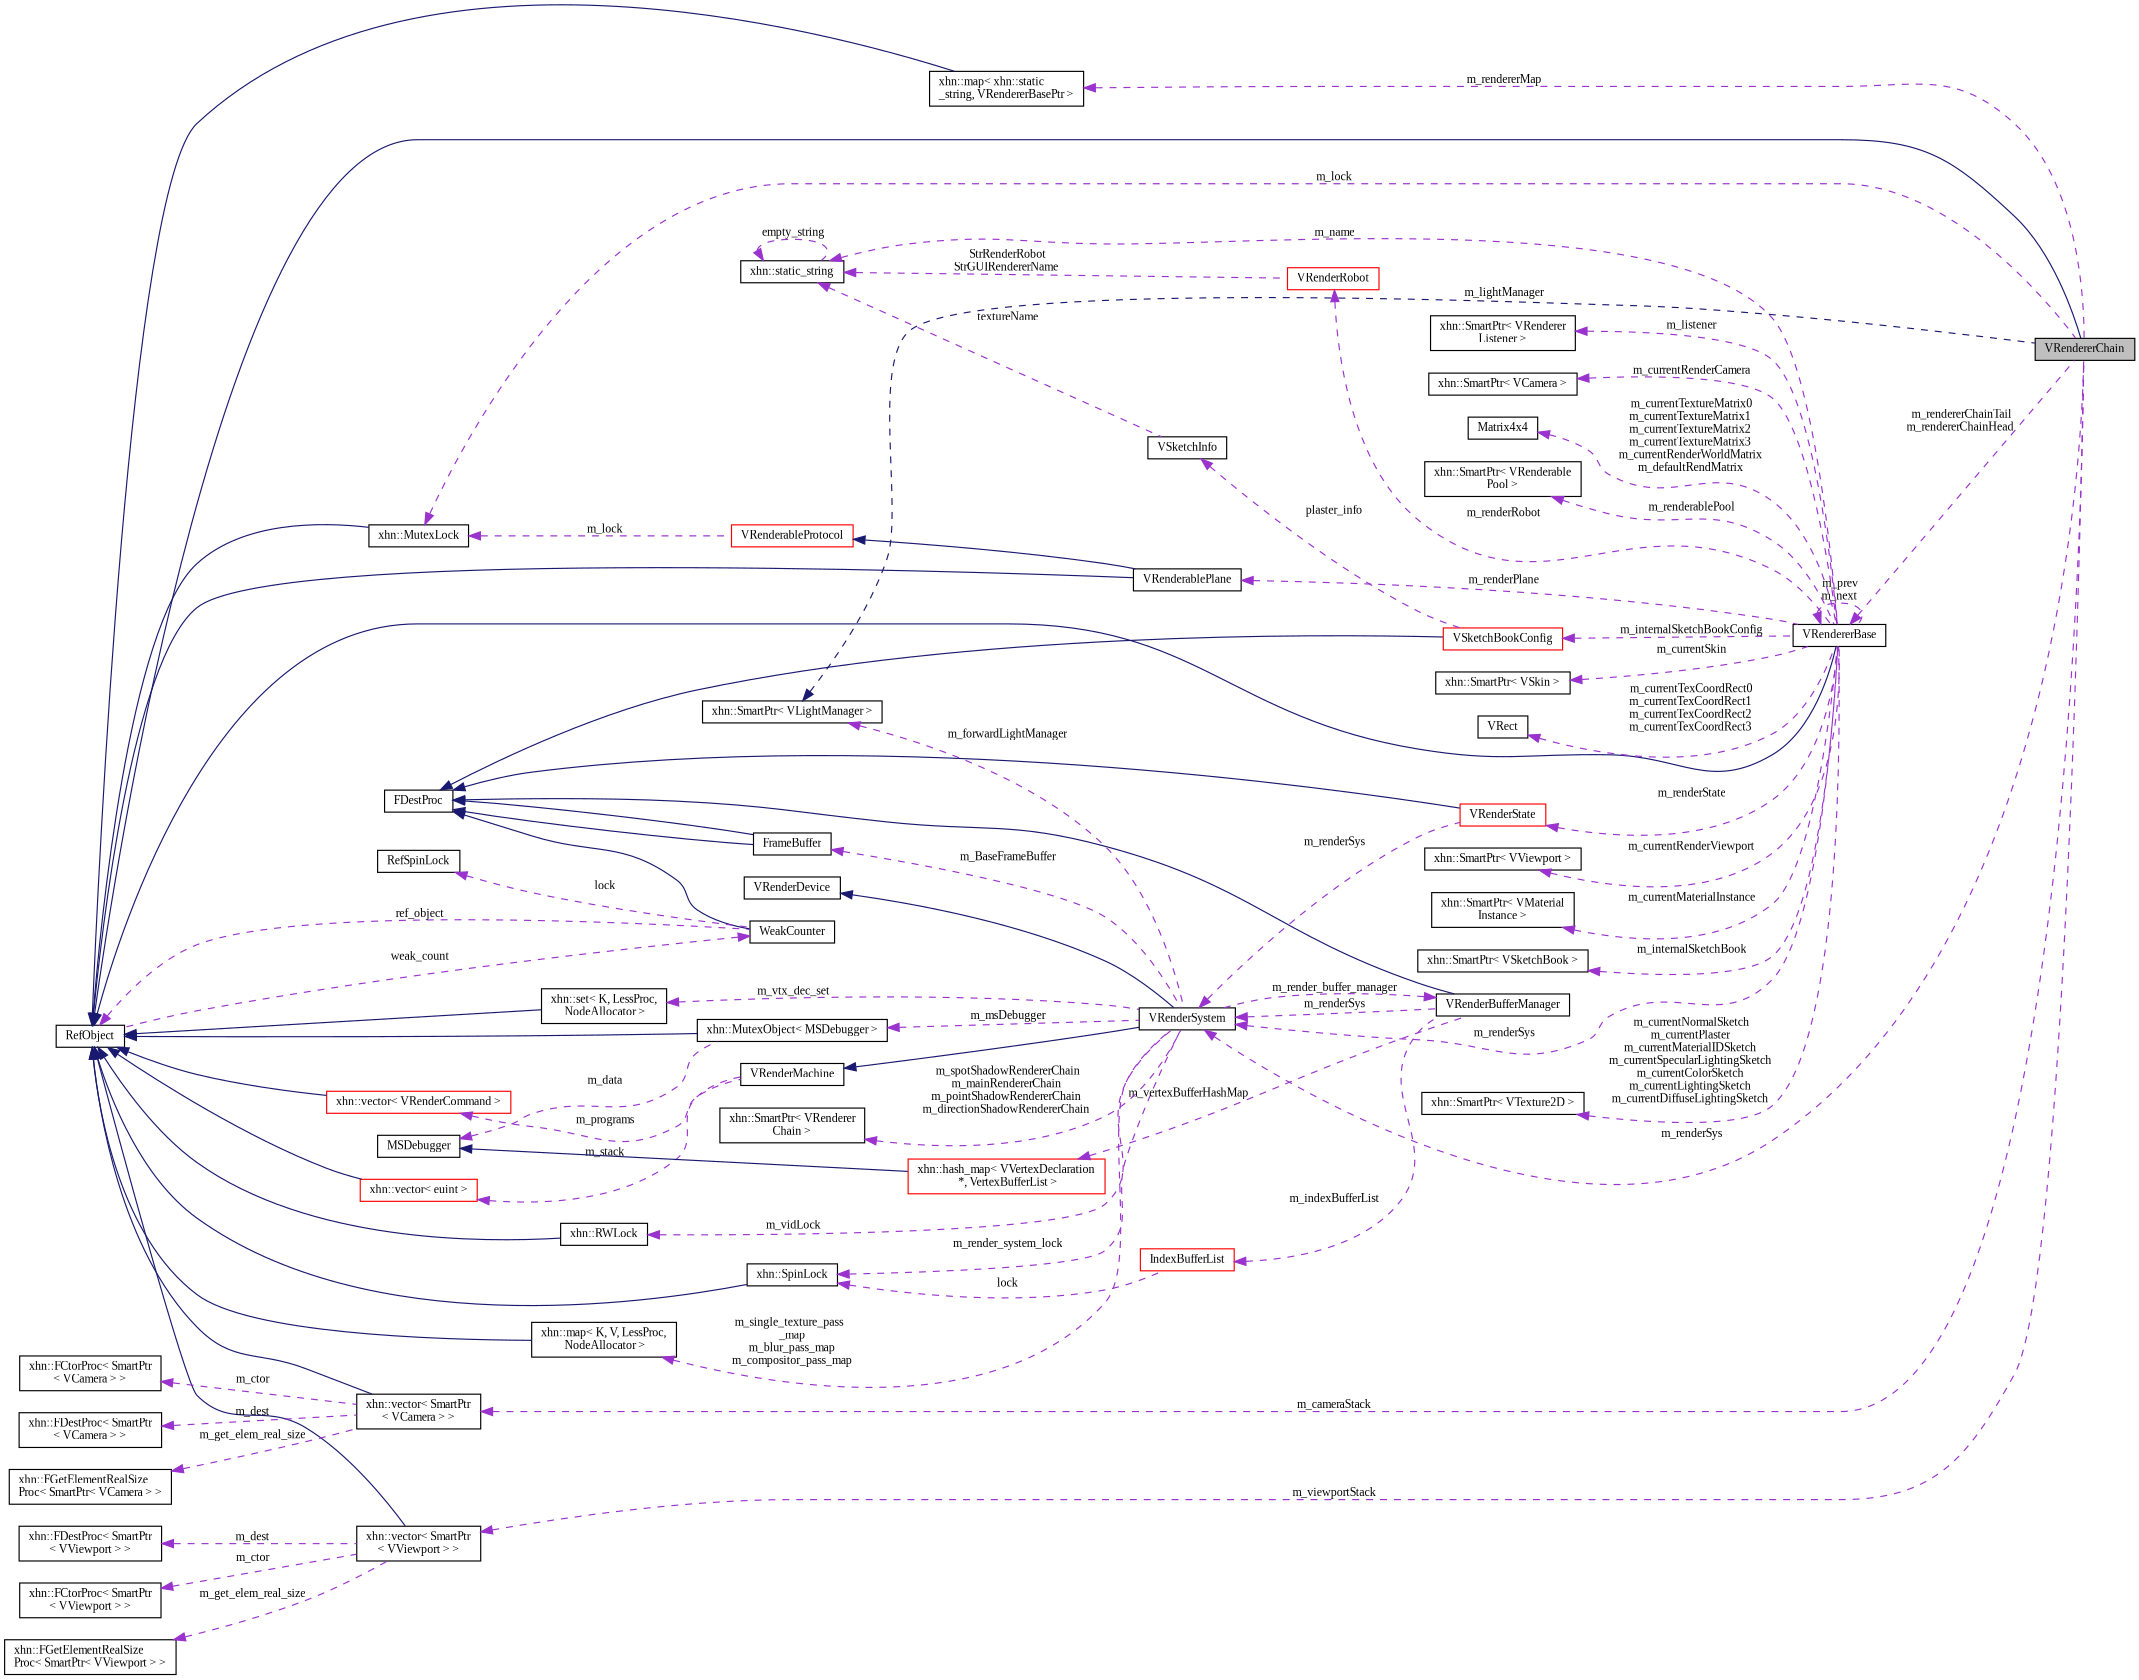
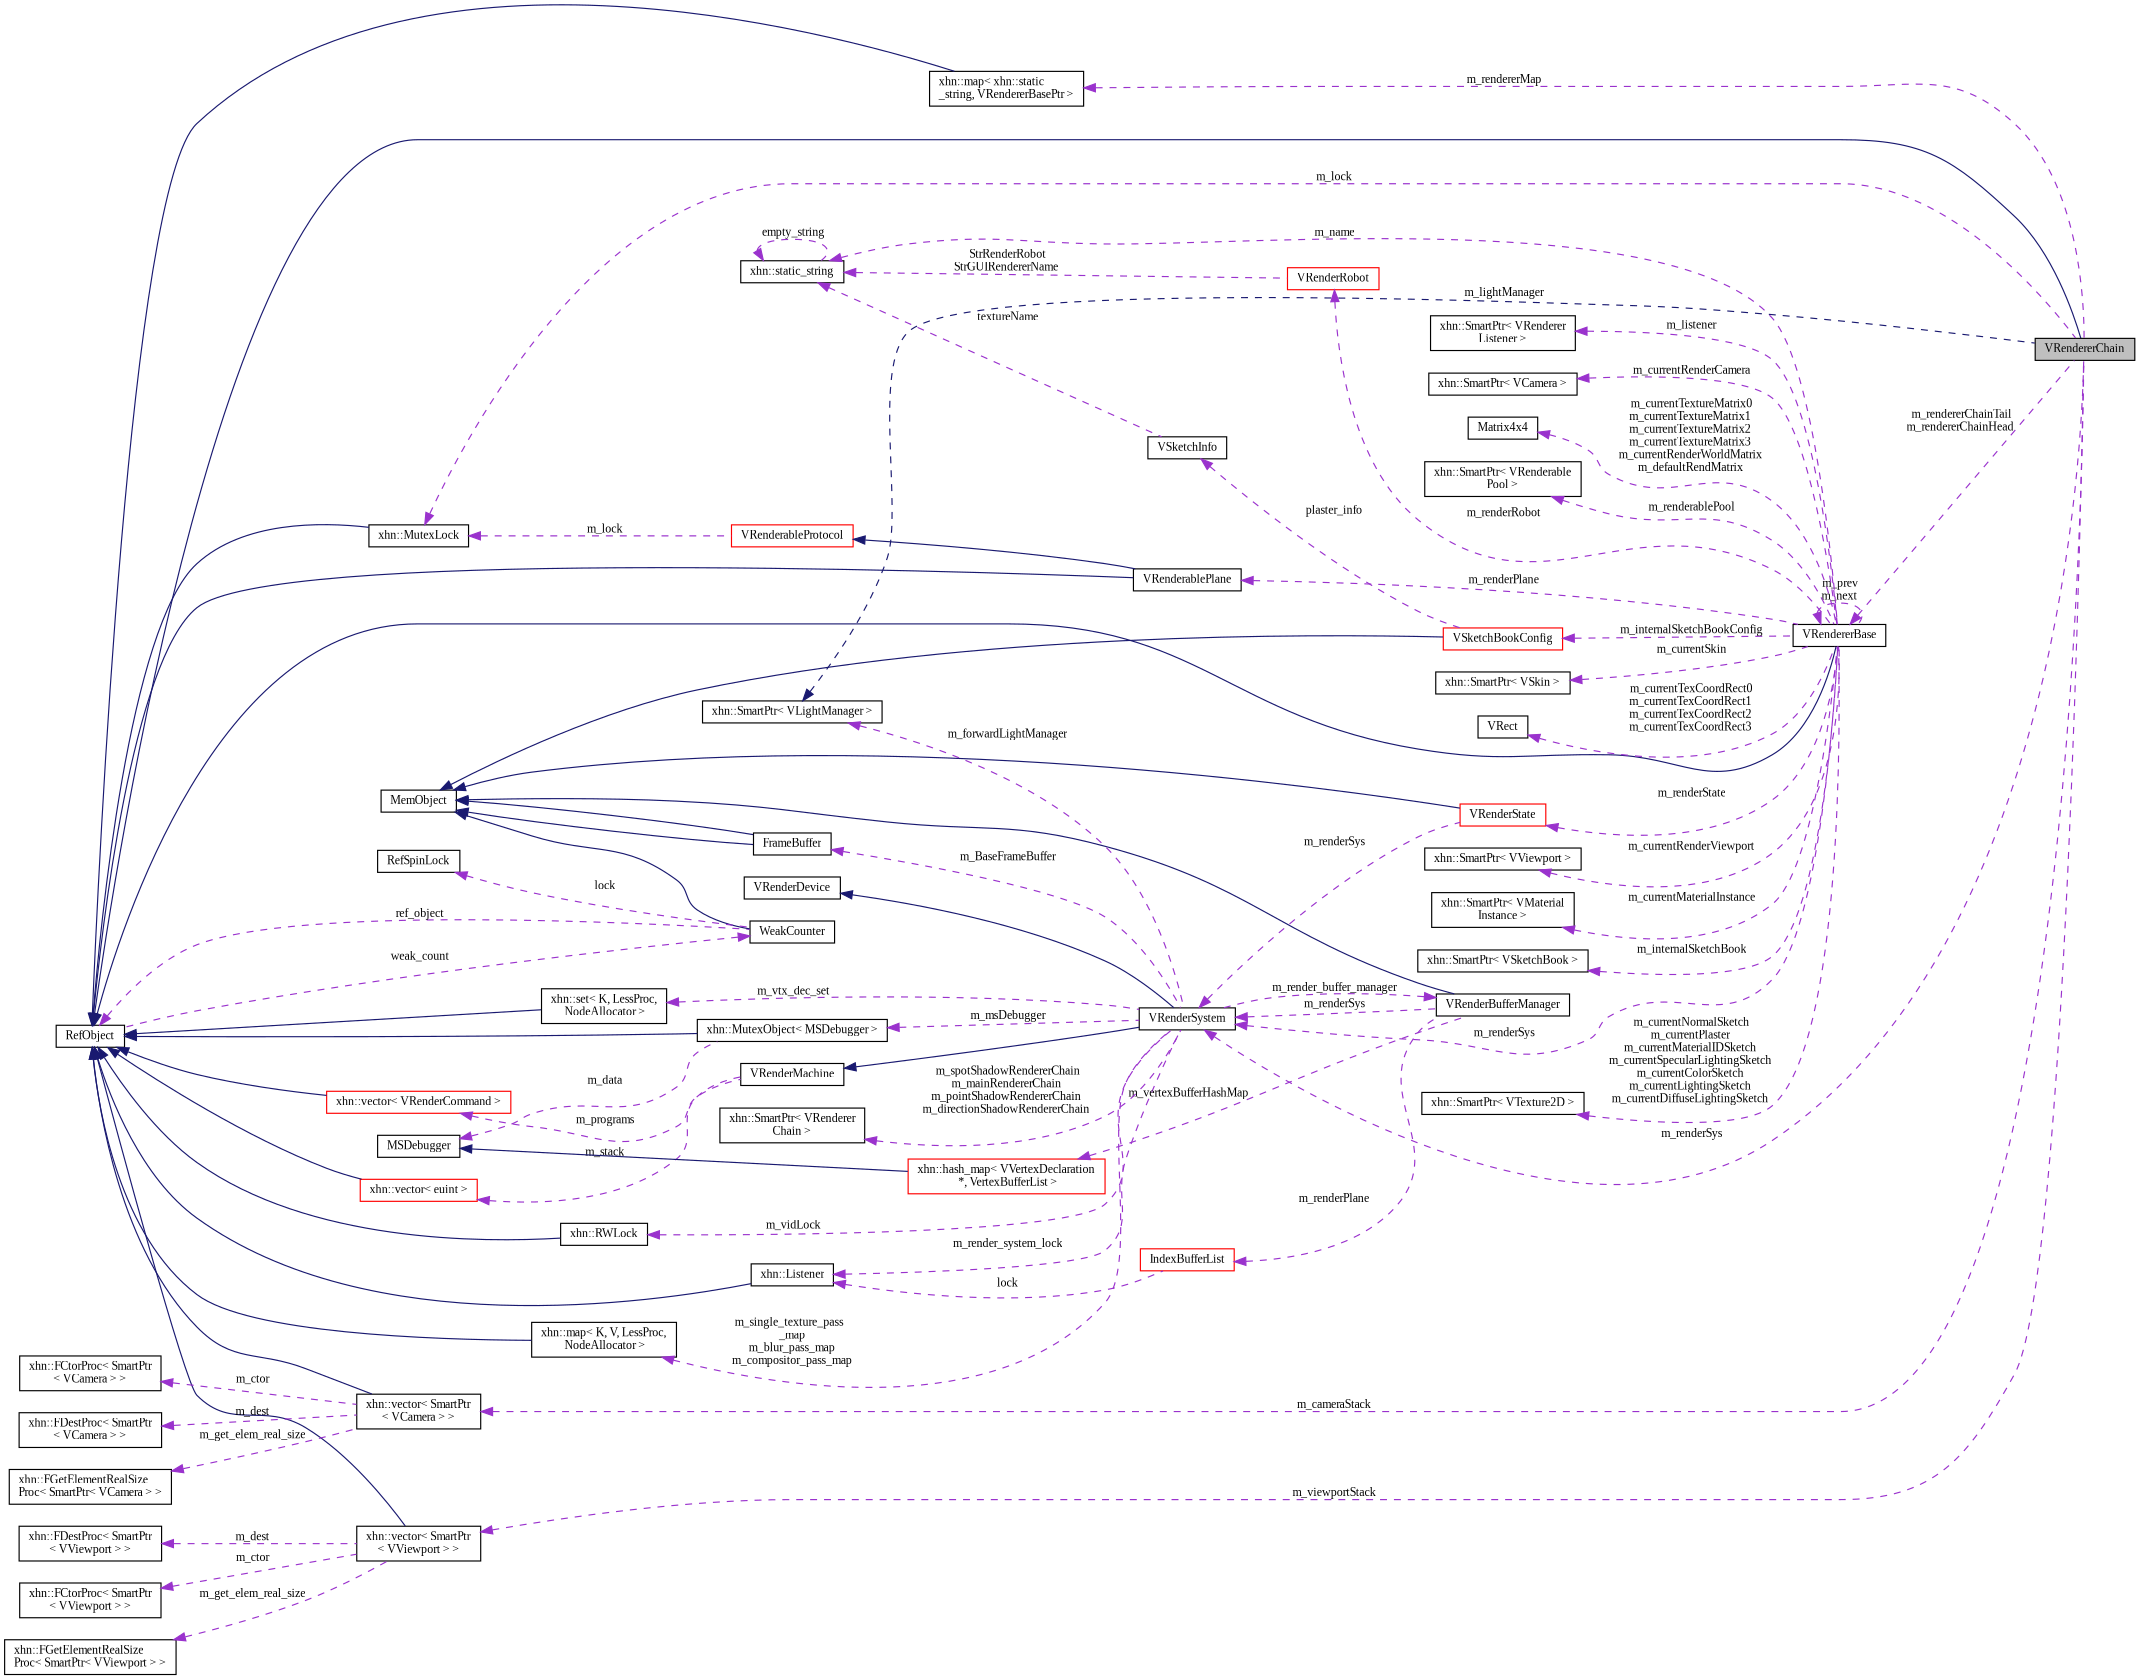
(419, 801) -> (419, 801)
(1333, 1199) -> (1333, 1199)
(792, 1275) -> (792, 1275)
